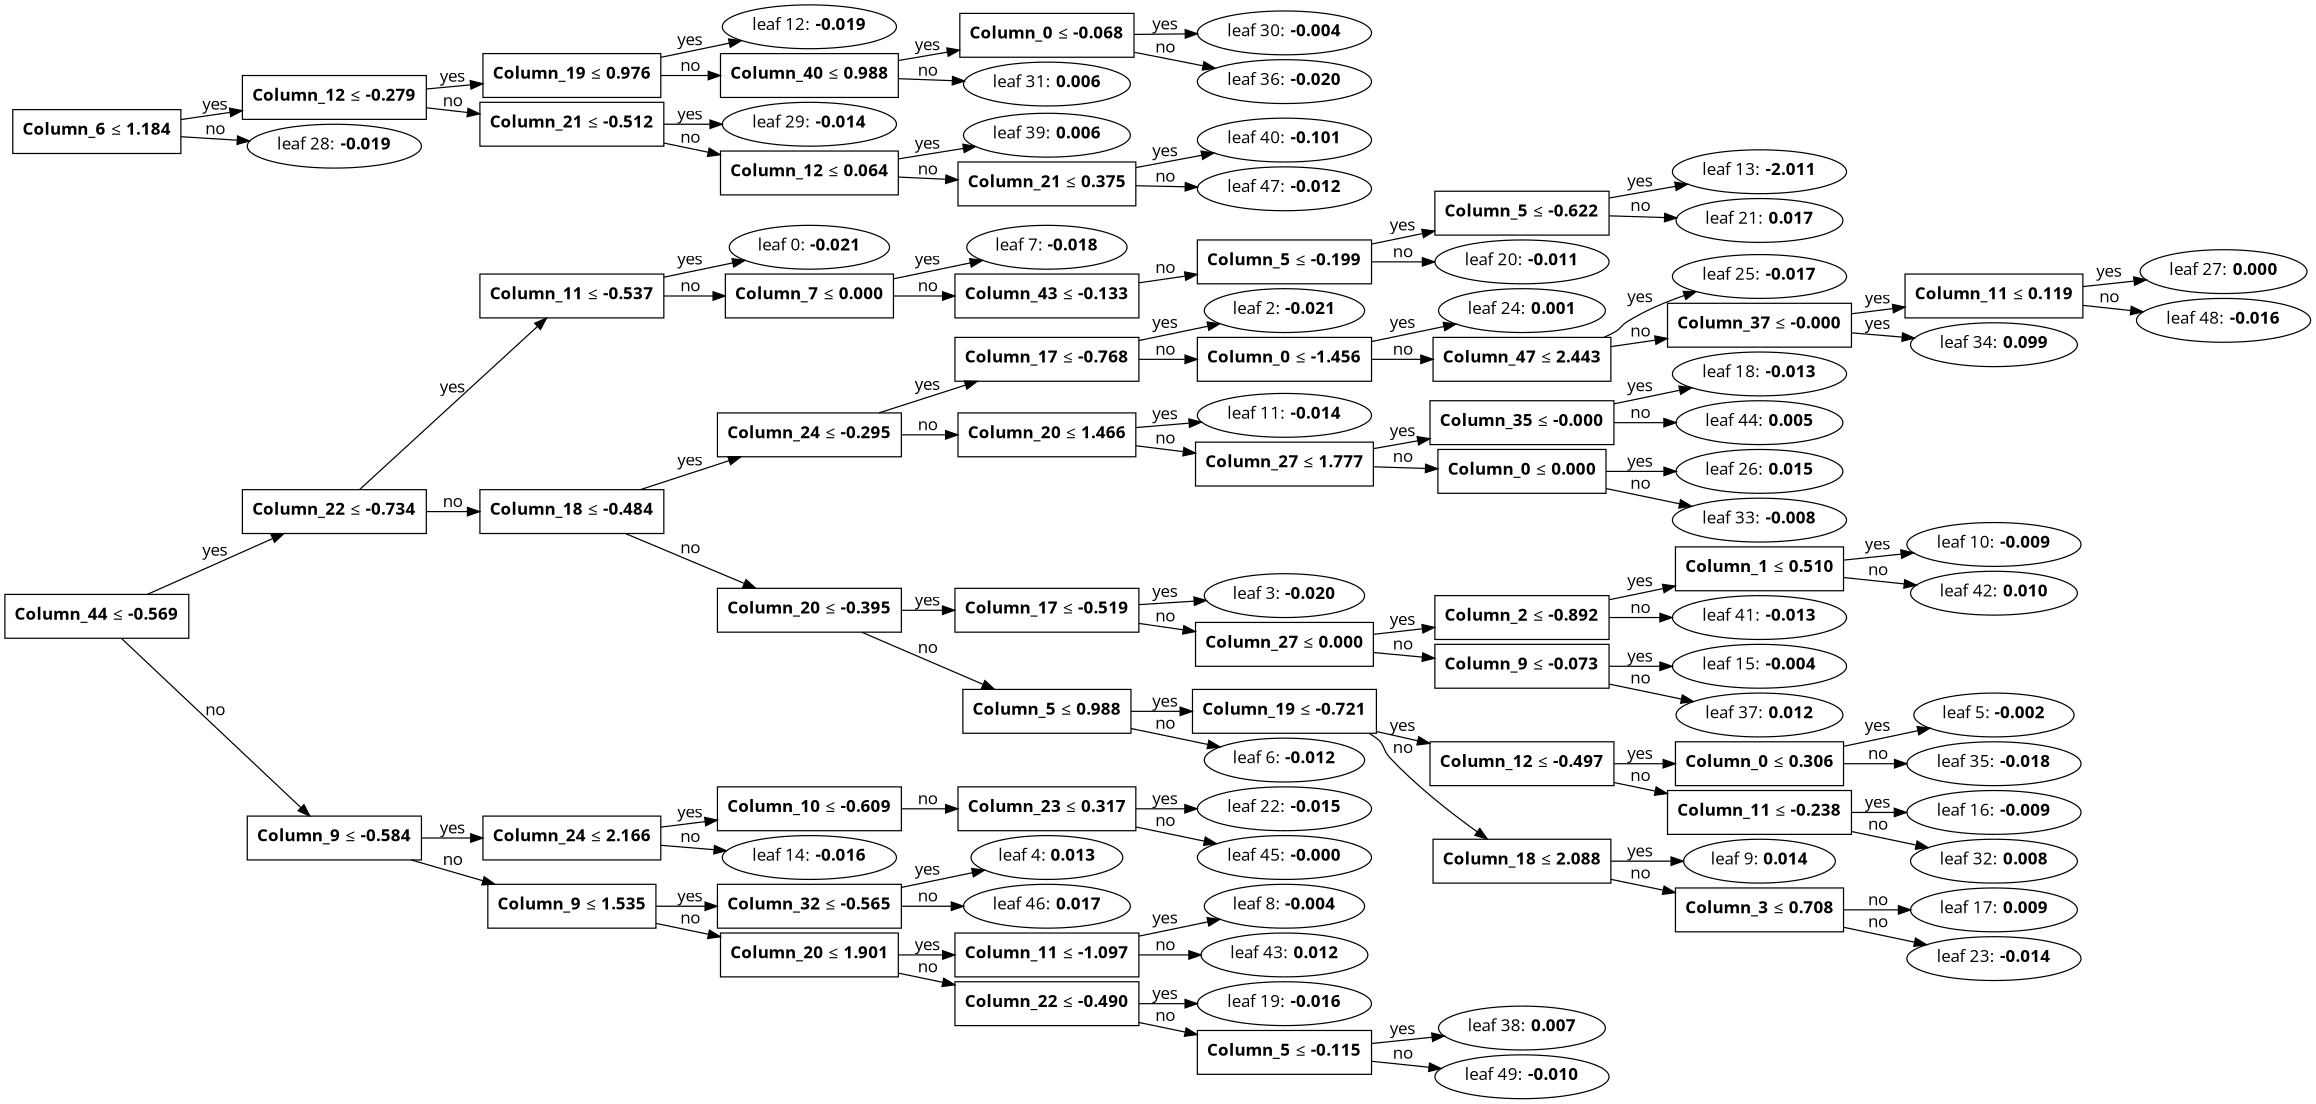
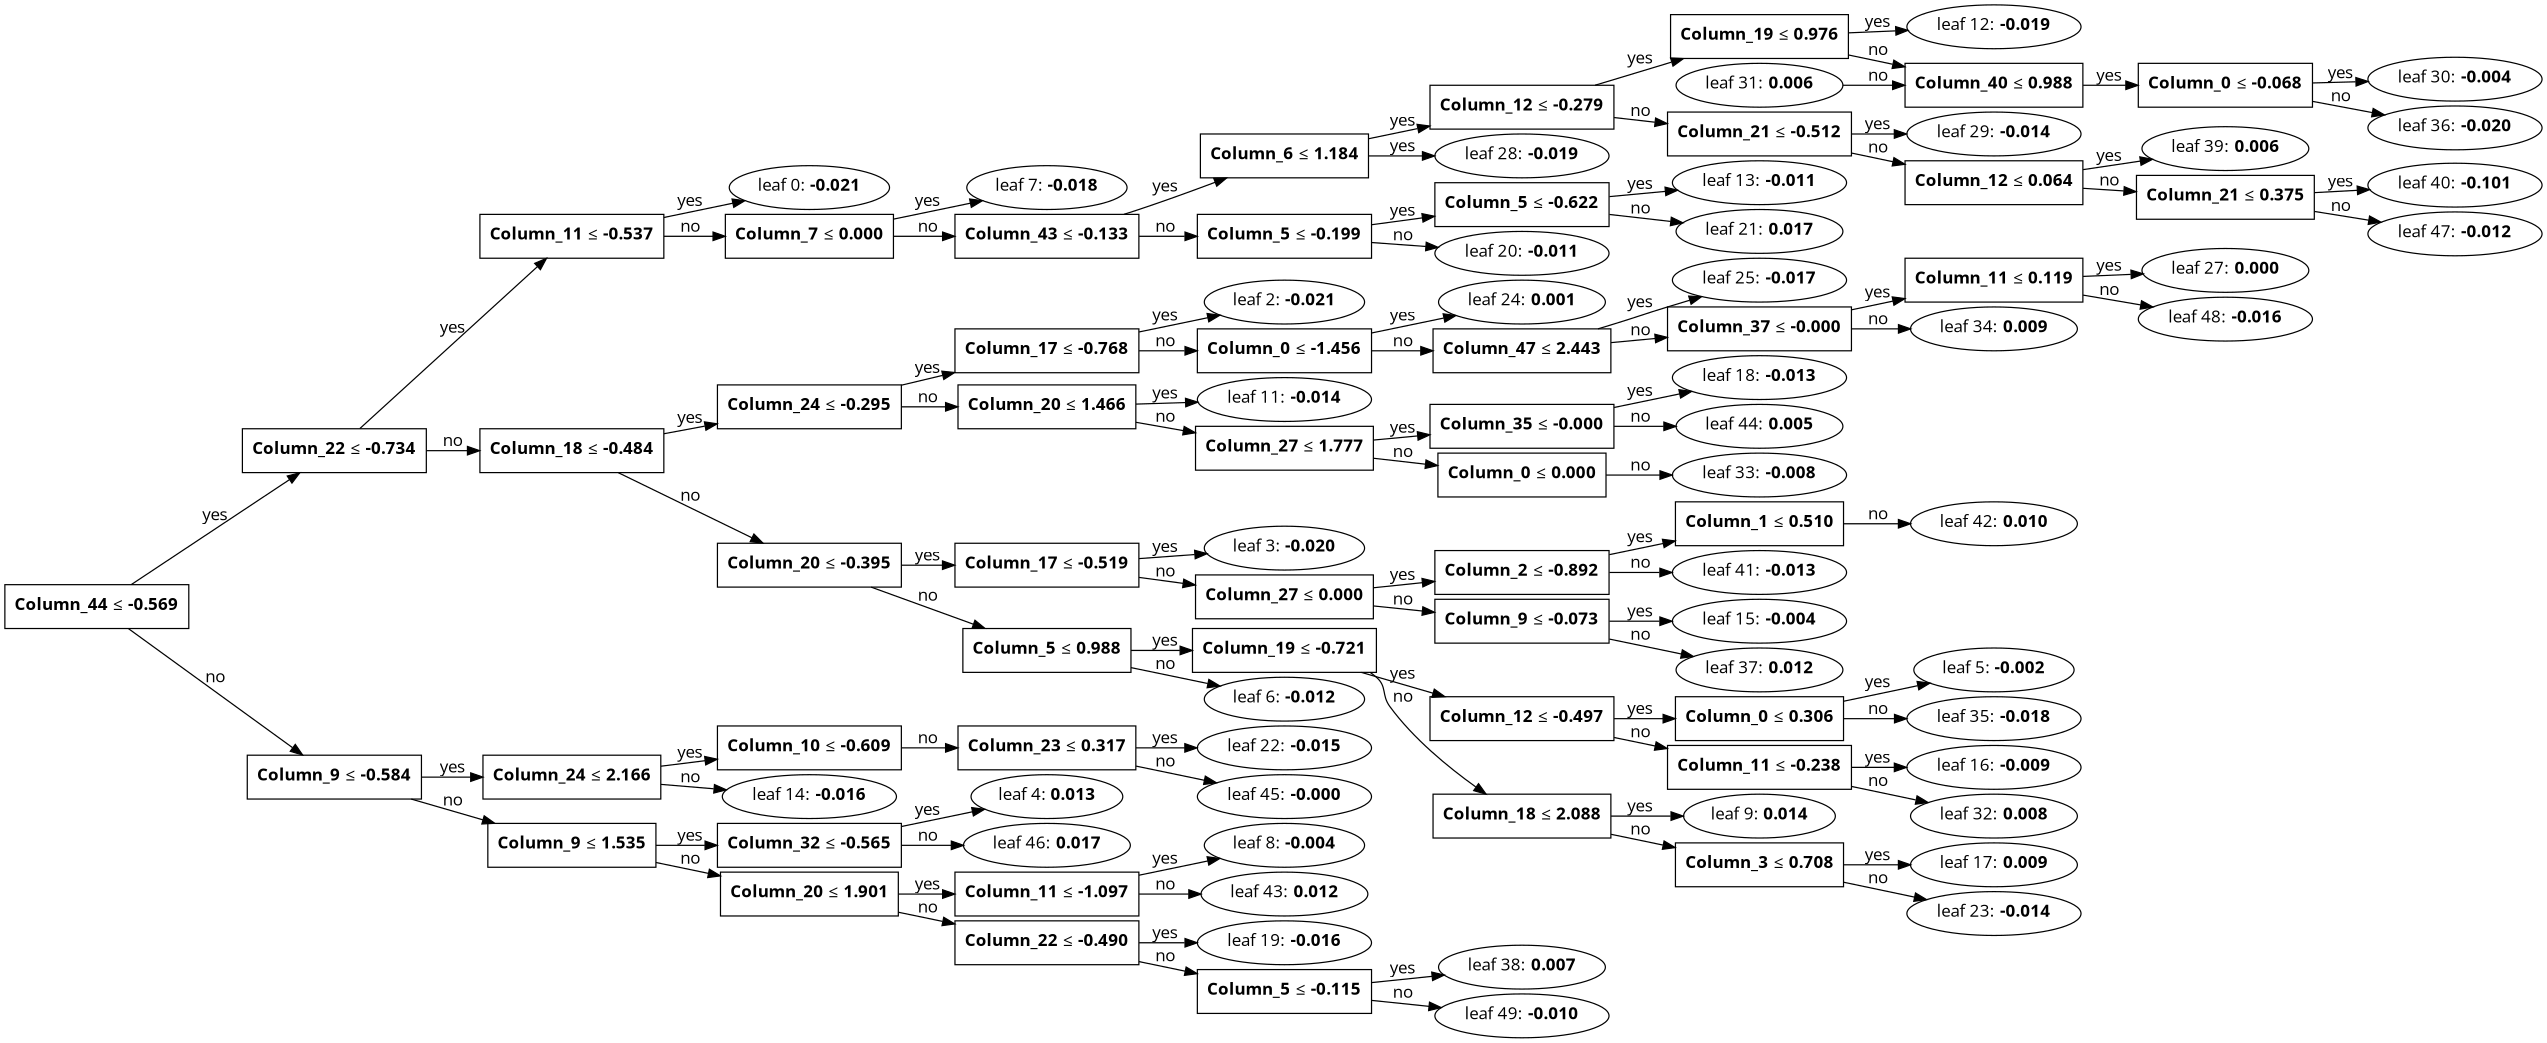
(925, 80) -> (1868, 85)
(216, 130) -> (1403, 147)
(1791, 170) -> (1791, 181)
none -> (1170, 199)
(1878, 325) -> (1878, 320)
(2026, 343) -> (2026, 327)
(1759, 471) -> none
(1994, 544) -> none
(1878, 901) -> (1878, 856)
